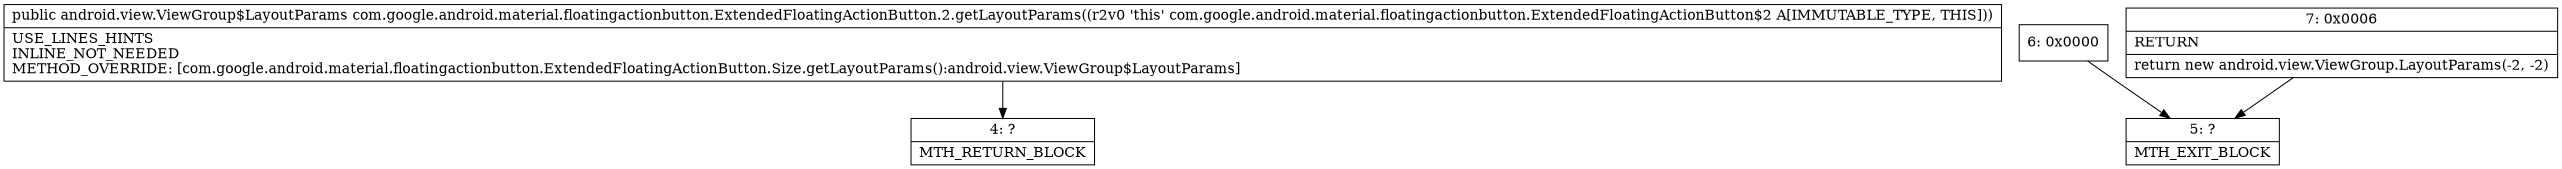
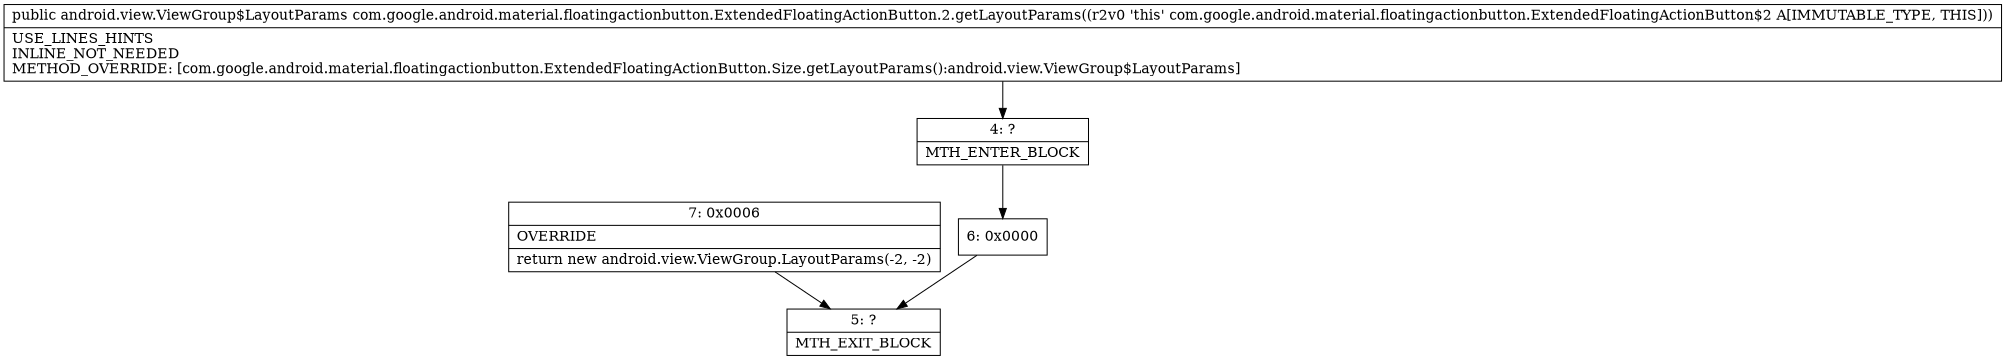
(2167, 42) -> (557, 236)
(1003, 153) -> (1003, 153)
none -> (1003, 187)
